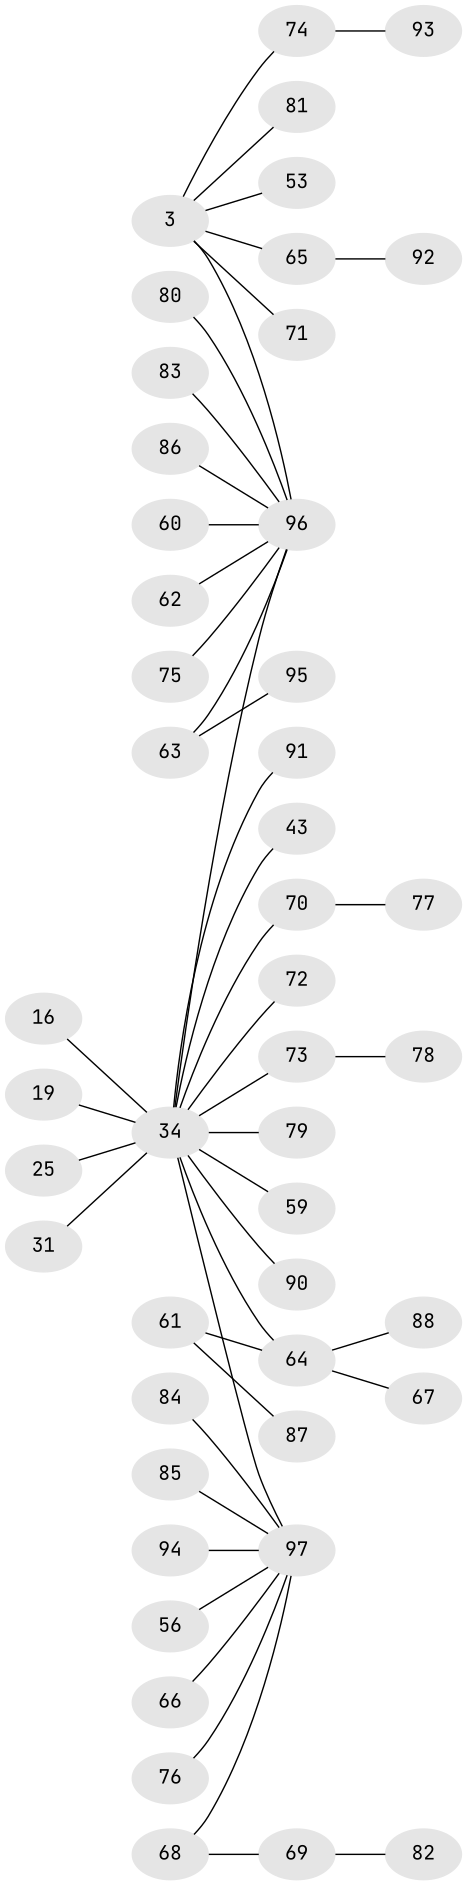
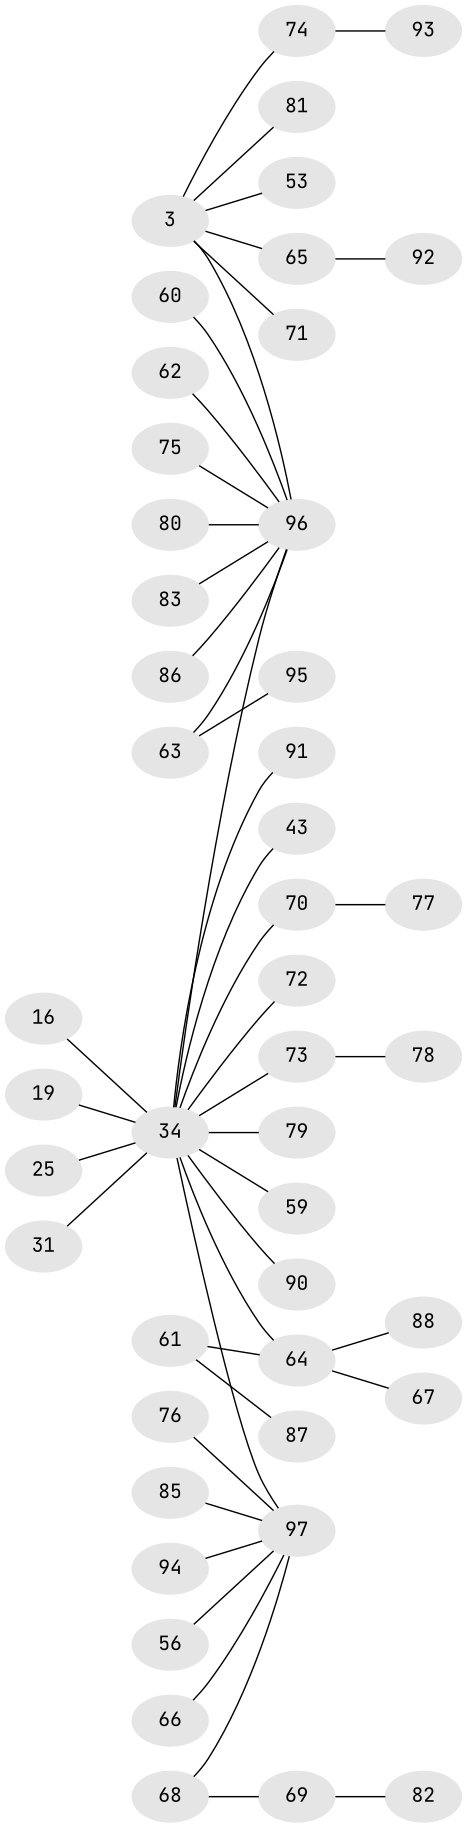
(170, 1399) -> none
